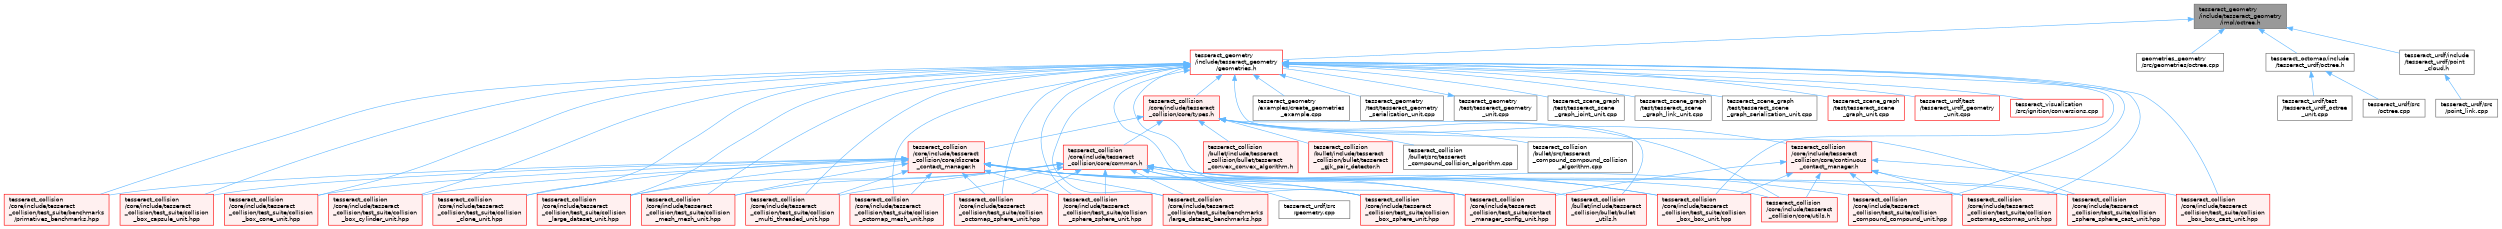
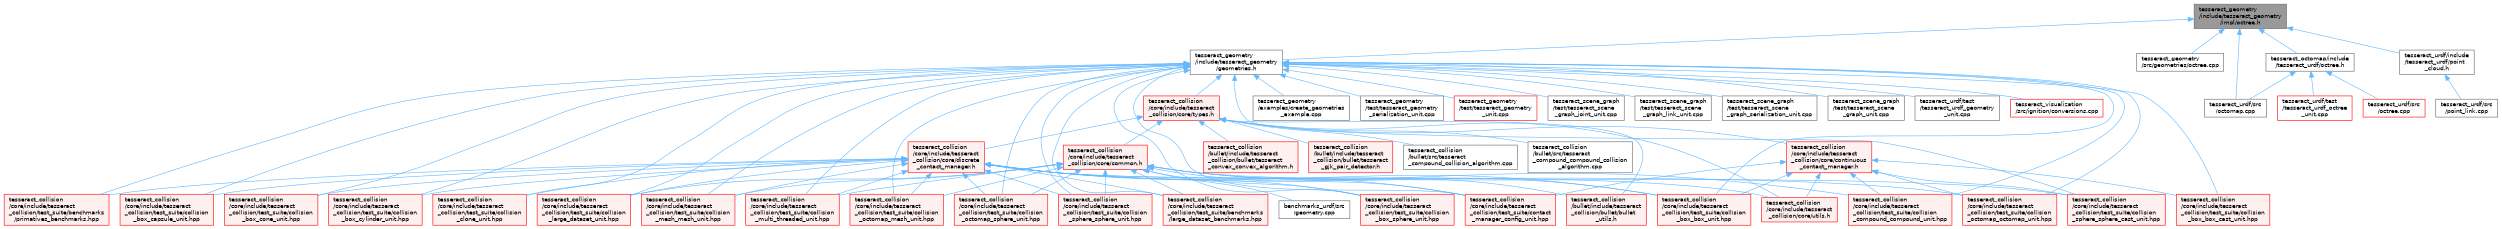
(1236, 62) -> (1236, 62)
(2180, 62) -> (2180, 62)
(1366, 80) -> (1372, 83)
(1496, 108) -> (1496, 108)
(1866, 108) -> (1866, 108)
(1957, 108) -> (1957, 108)
none -> (2236, 108)
(2315, 108) -> (2315, 108)
(2394, 108) -> (2394, 108)
(1314, 210) -> (1314, 210)
